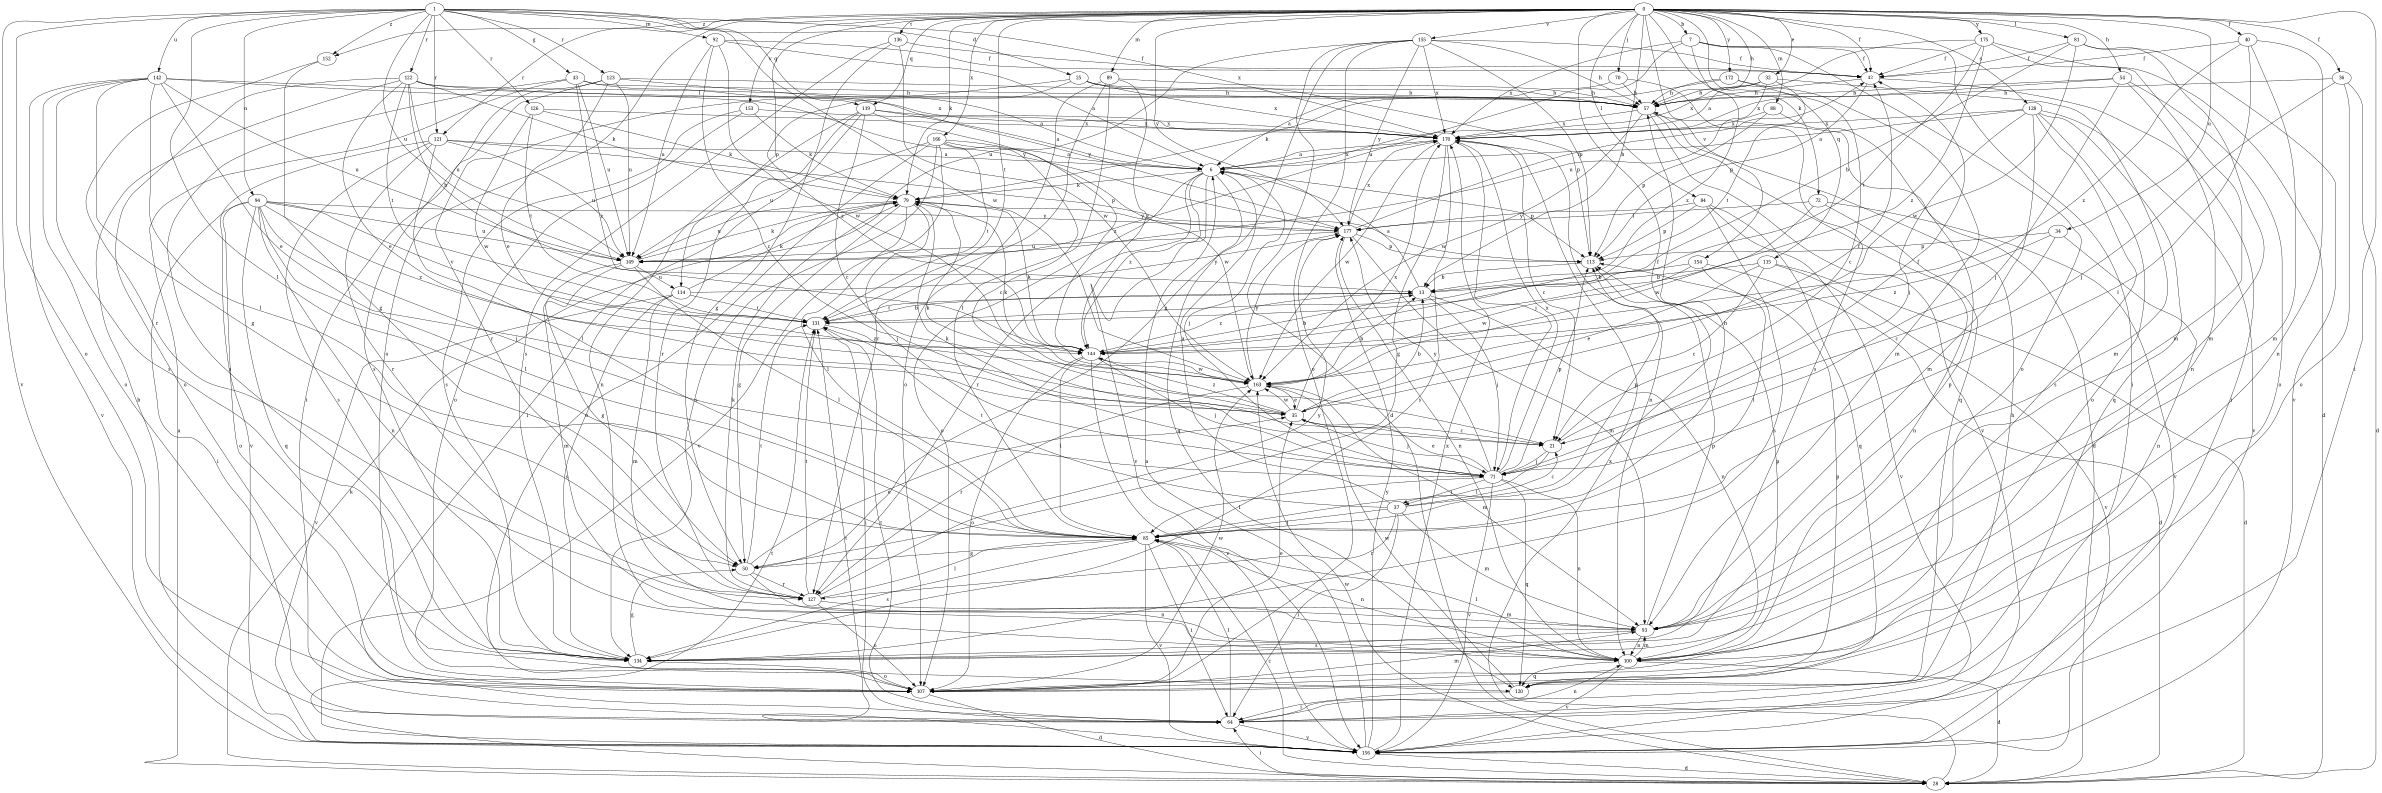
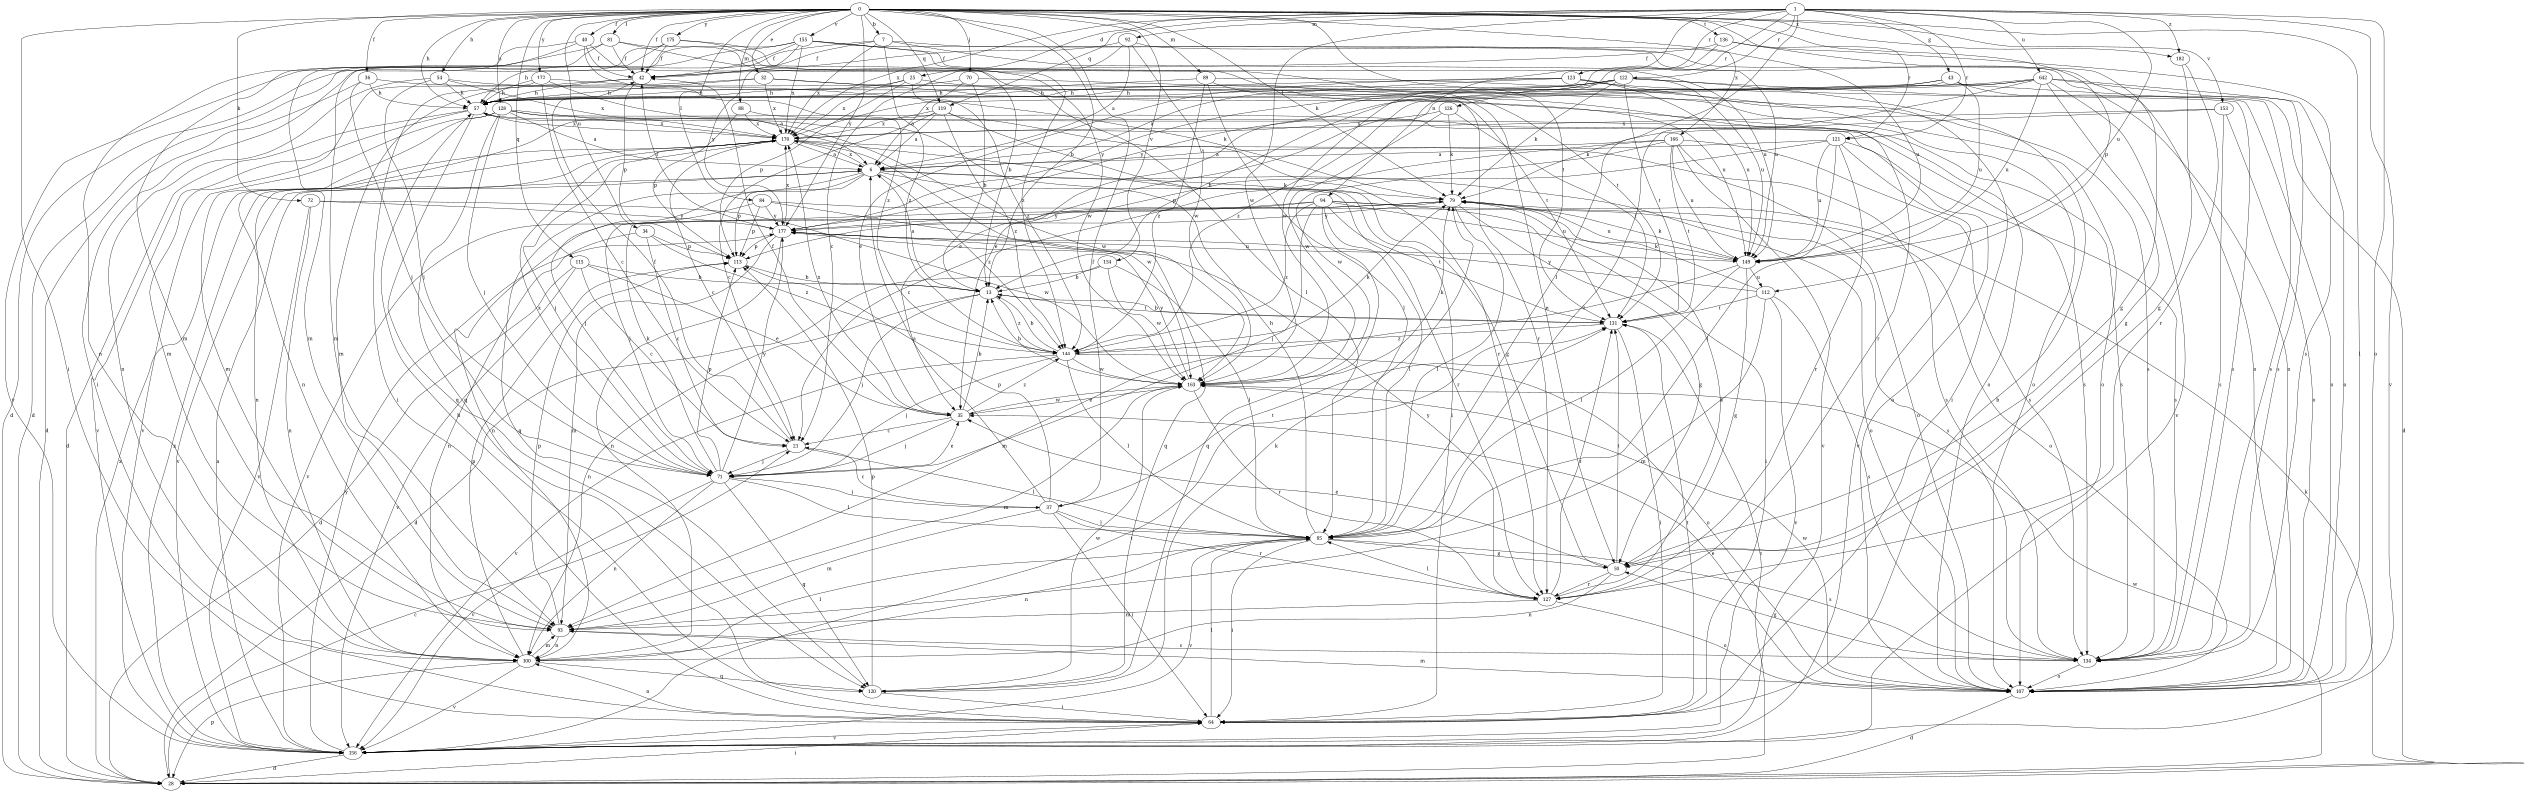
(327, 59) -> (2180, 59)
(157, 78) -> (2043, 78)
(1552, 118) -> none
(1646, 126) -> (668, 113)
none -> (980, 200)
(1634, 216) -> (682, 216)
(452, 262) -> (1440, 262)
(681, 293) -> (1766, 293)
(1166, 308) -> (1547, 308)
(387, 354) -> (2360, 354)
(1031, 357) -> (1195, 511)
(1950, 385) -> (2122, 385)
(179, 431) -> (2404, 431)
(1999, 722) -> (213, 722)
(1474, 770) -> (456, 599)
